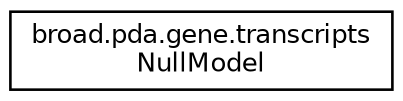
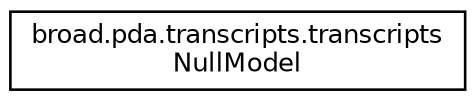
(201, 51) -> (238, 51)
